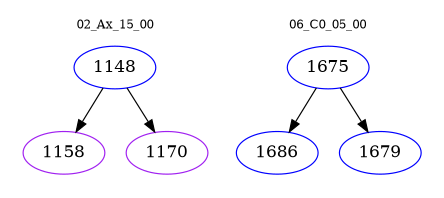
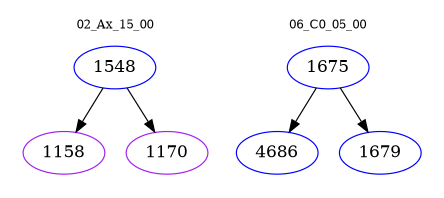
(115, 68) -> (115, 68)
(277, 153) -> (277, 153)
